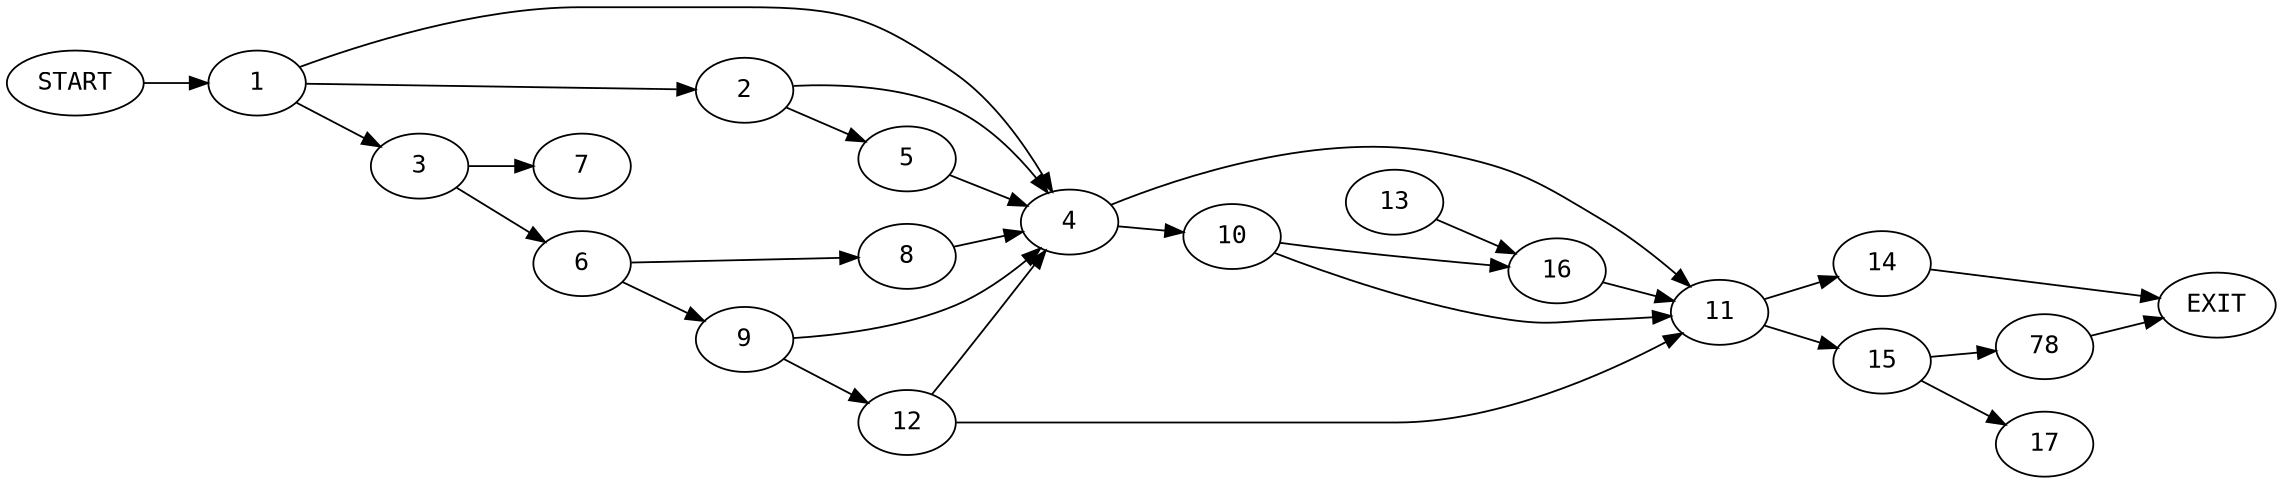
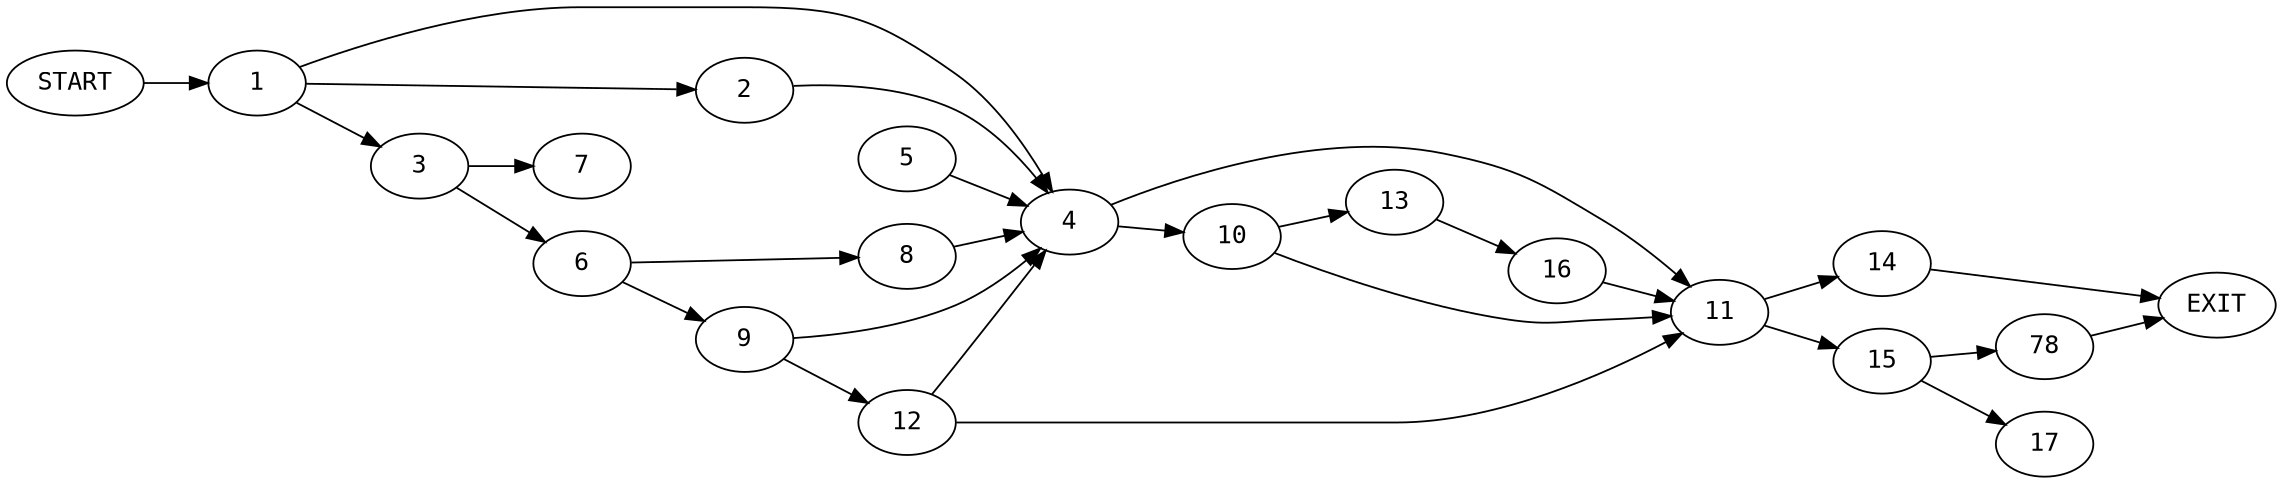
(818, 121) -> none
(1385, 255) -> (1304, 221)
